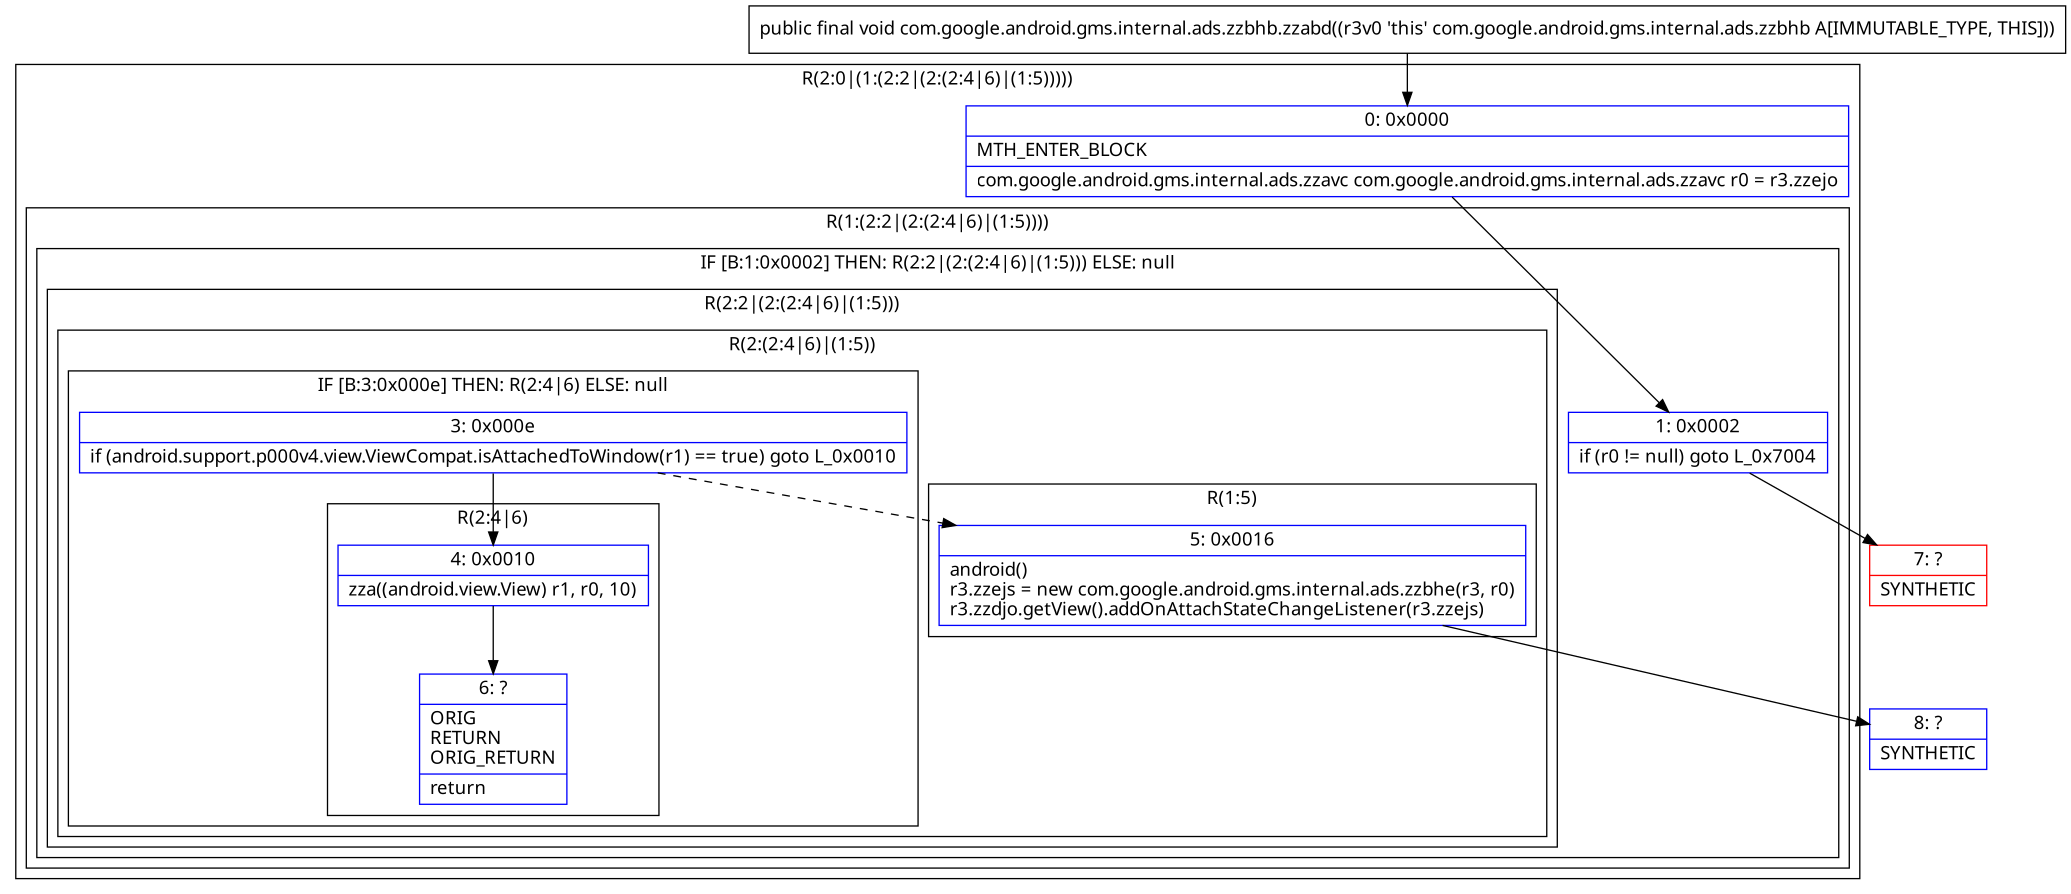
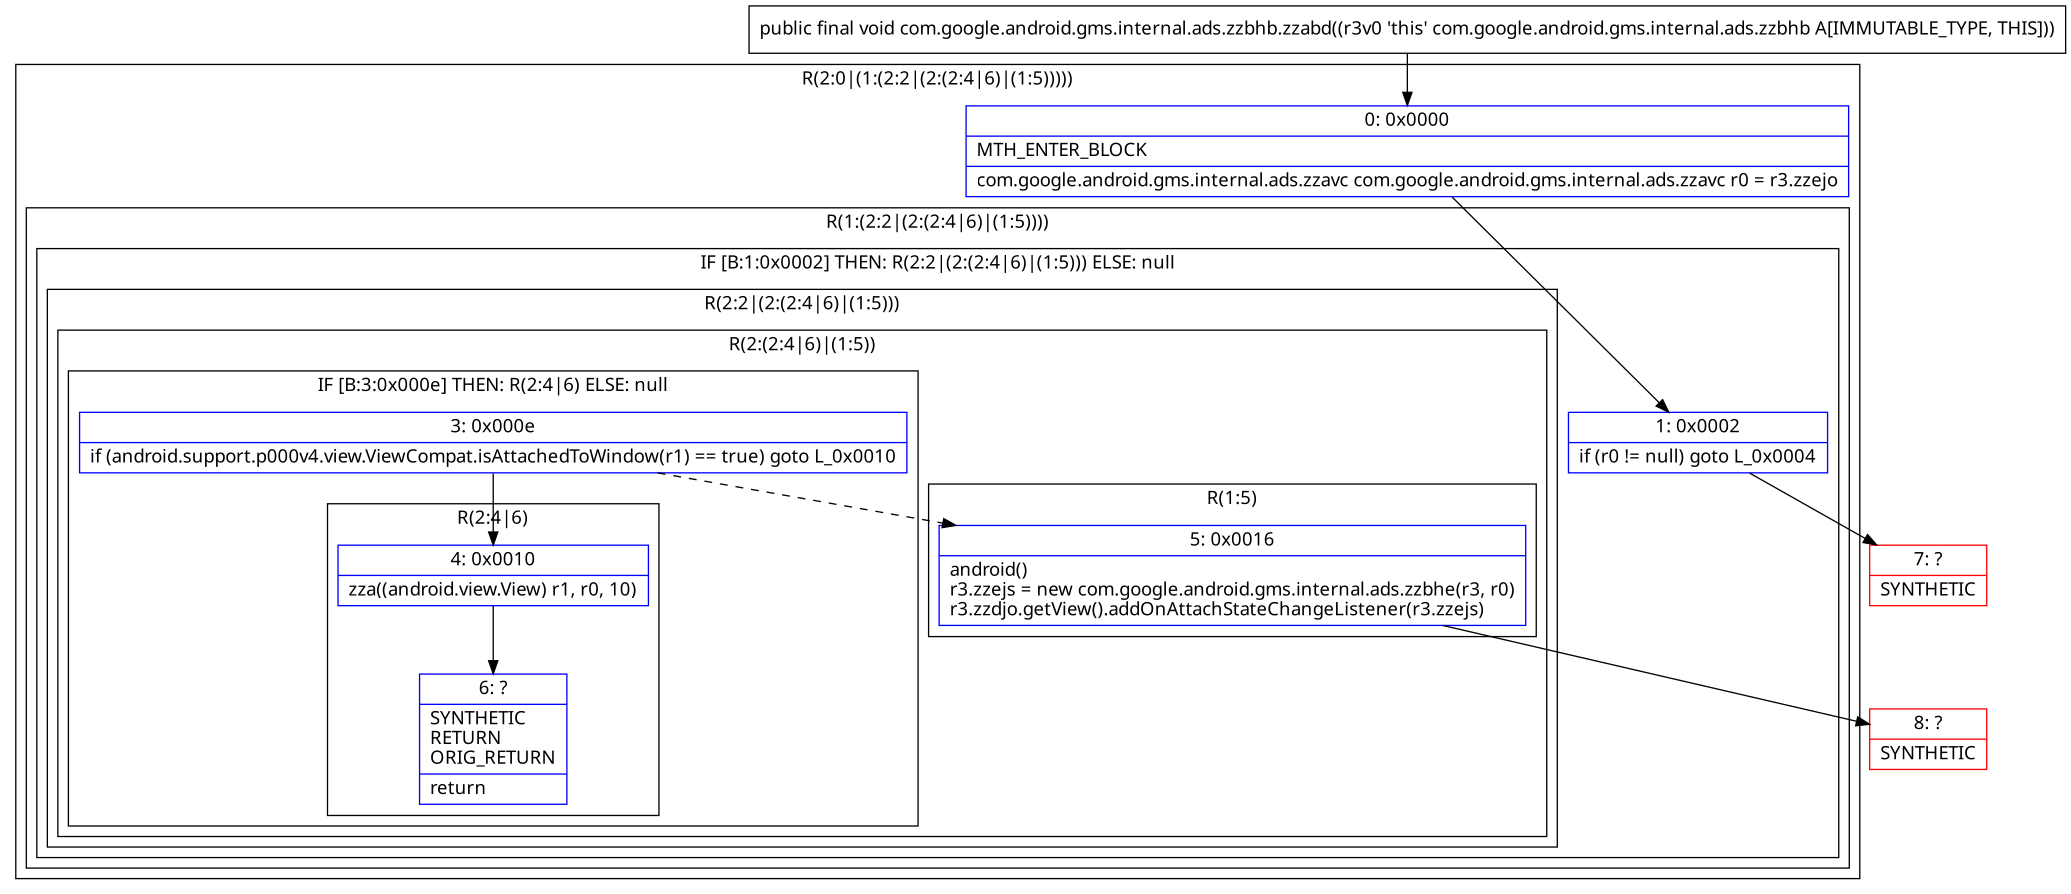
(1698, 457) -> (1698, 457)
(454, 719) -> (478, 719)
(1928, 739) -> (1928, 739)
